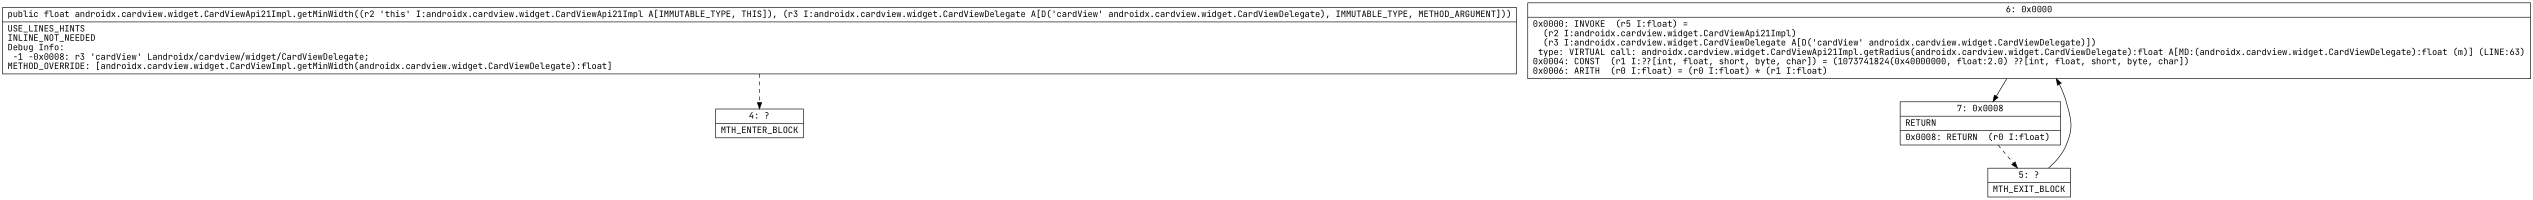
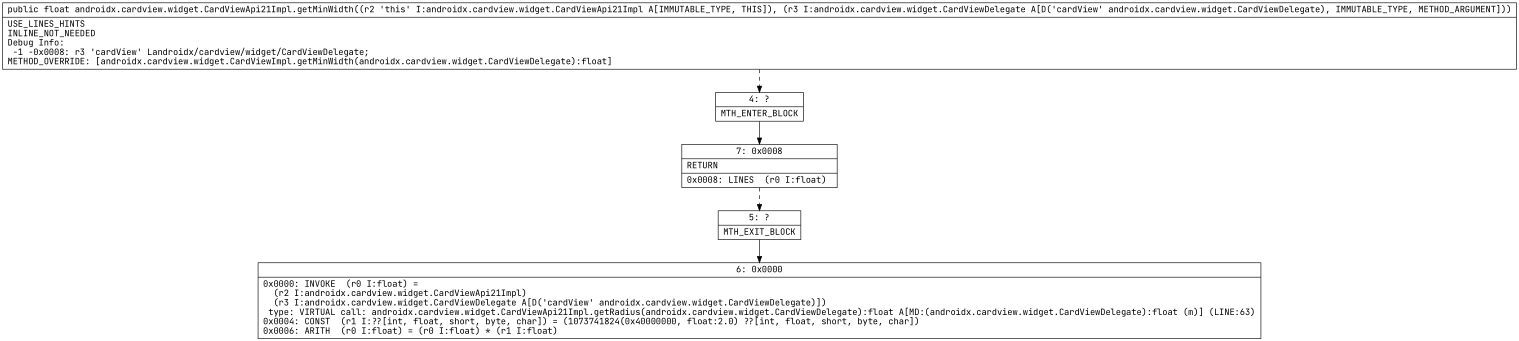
(1613, 24) -> (343, 284)
(2002, 87) -> (759, 130)
(1980, 137) -> (759, 180)
